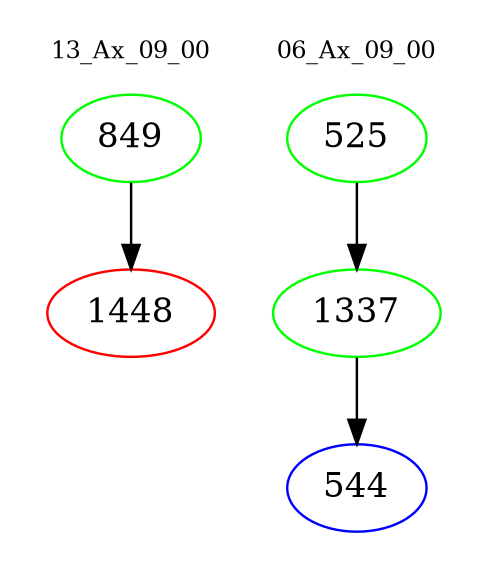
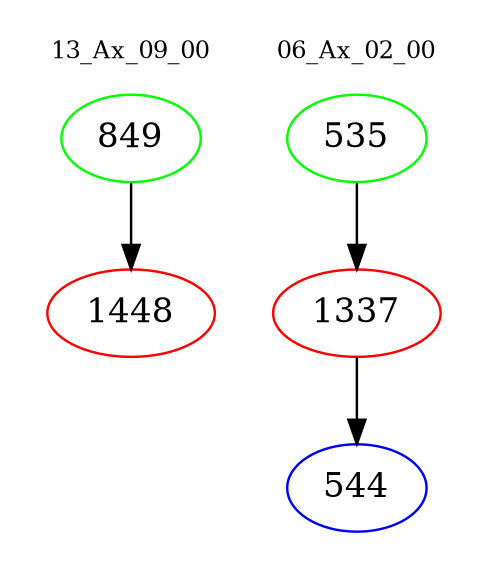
(357, 52) -> (357, 52)
(357, 138) -> (357, 138)
(357, 313) -> (357, 313)
